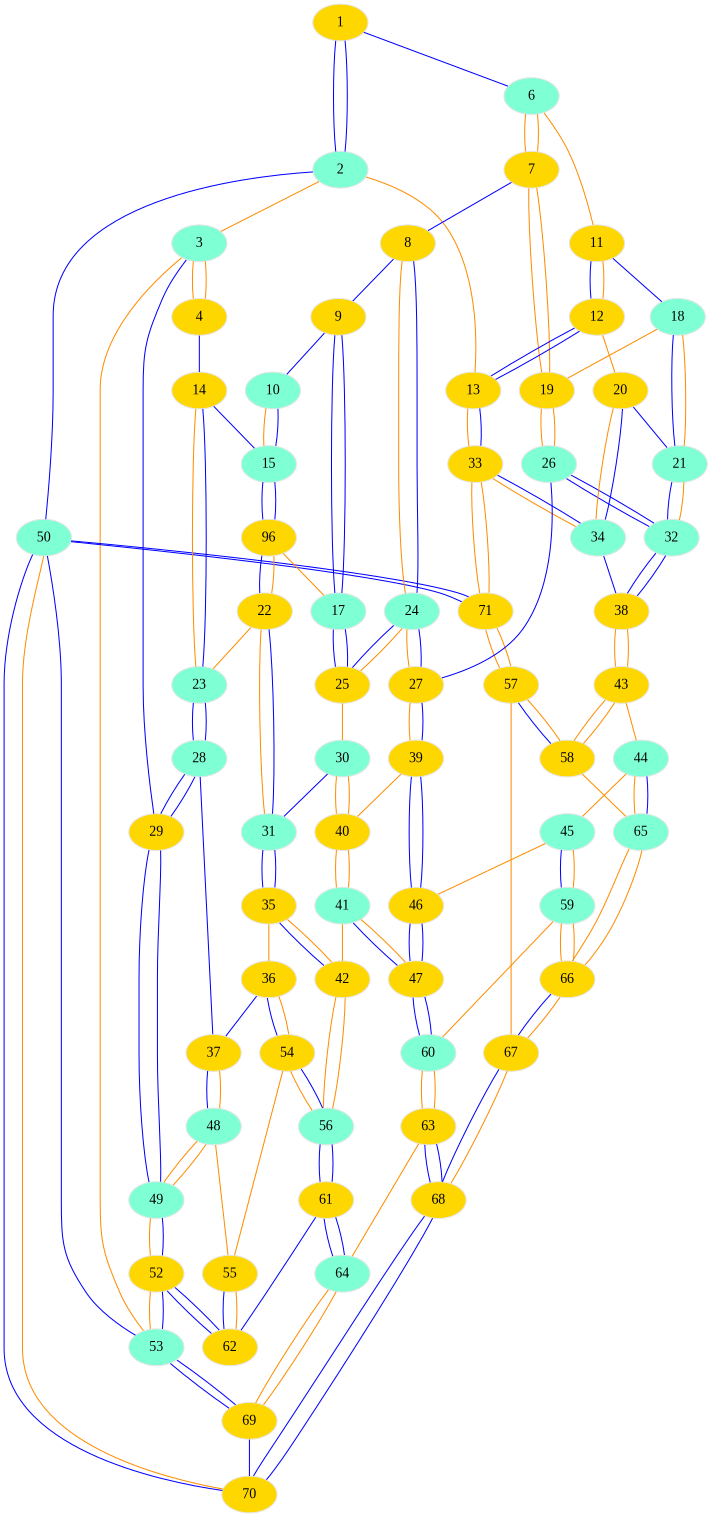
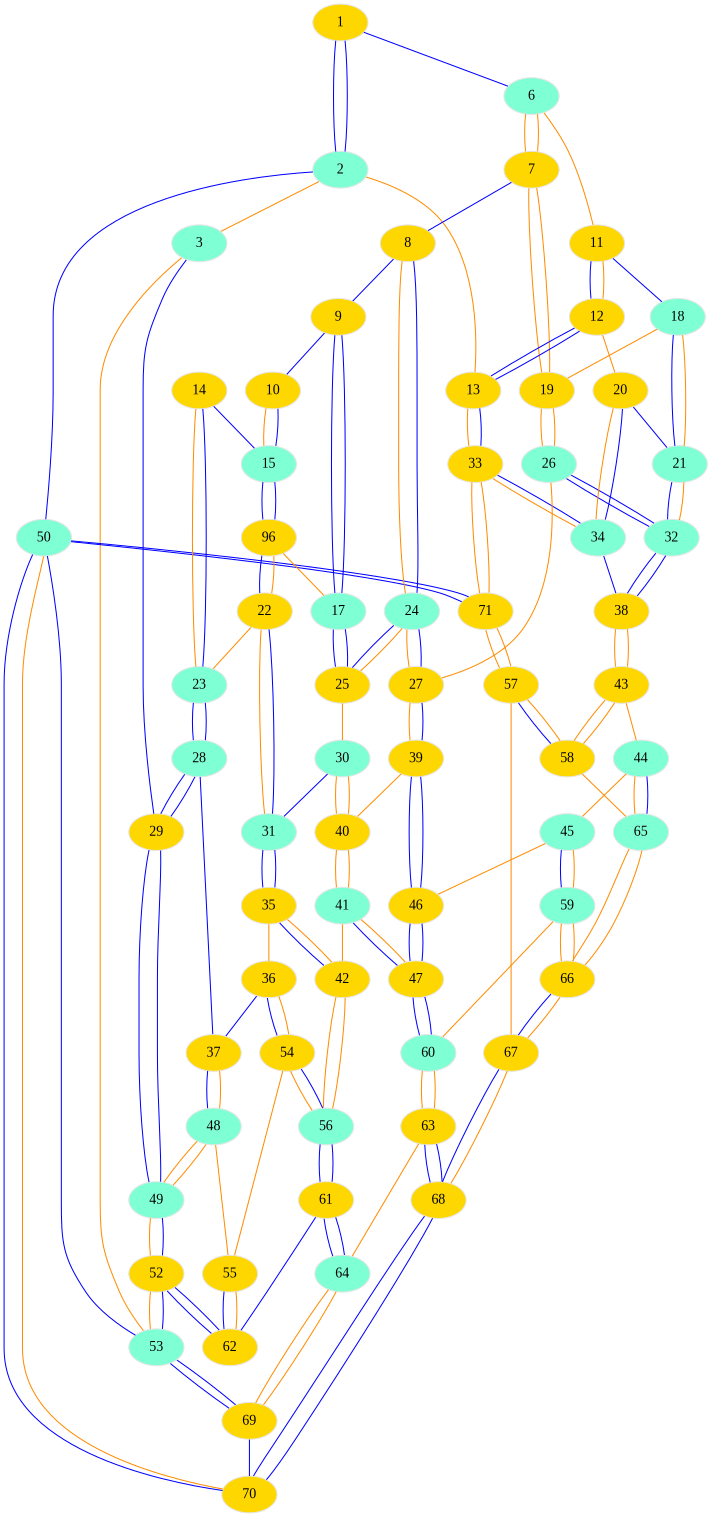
(199, 317) -> none
(273, 390) -> (273, 390)
(536, 605) -> (536, 605)
